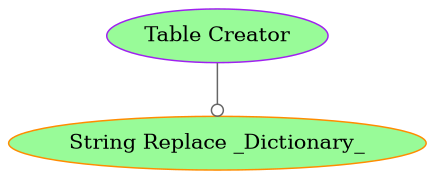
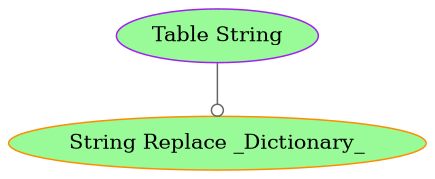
(217, 36) -> (217, 36)
